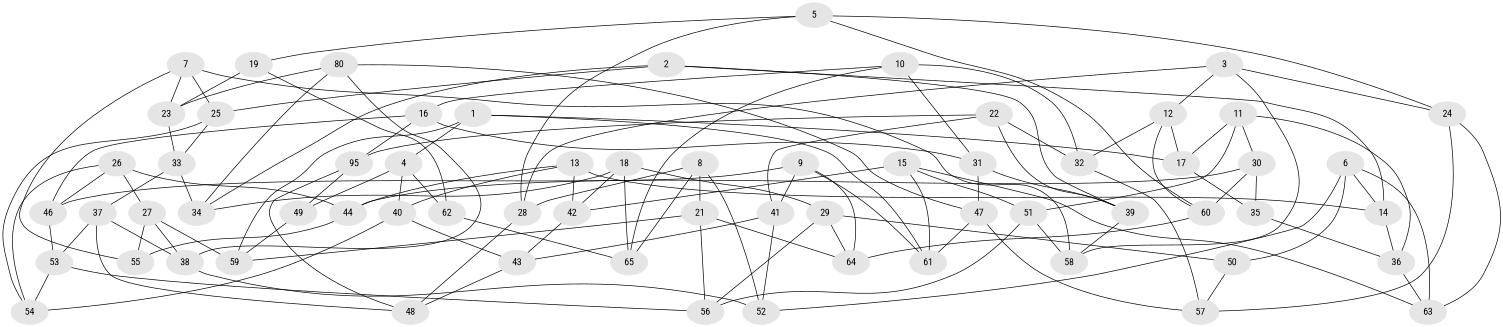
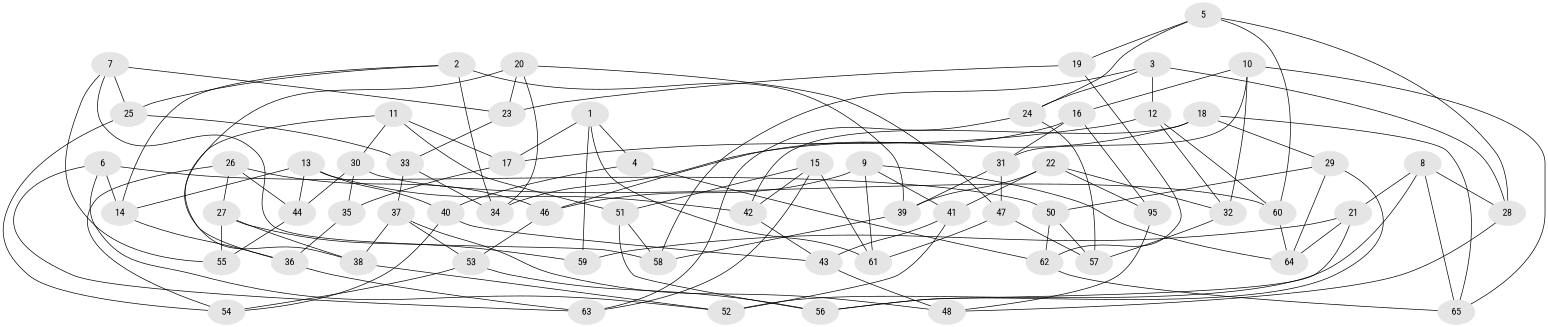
(339, 65) -> (519, 65)
(298, 213) -> none
none -> (1048, 233)
